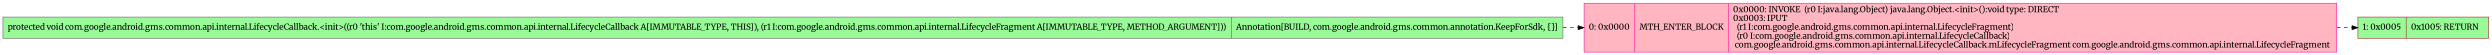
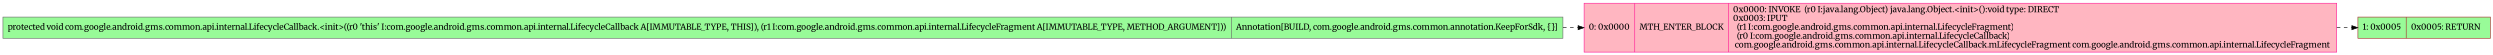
(2447, 27) -> (2448, 27)
